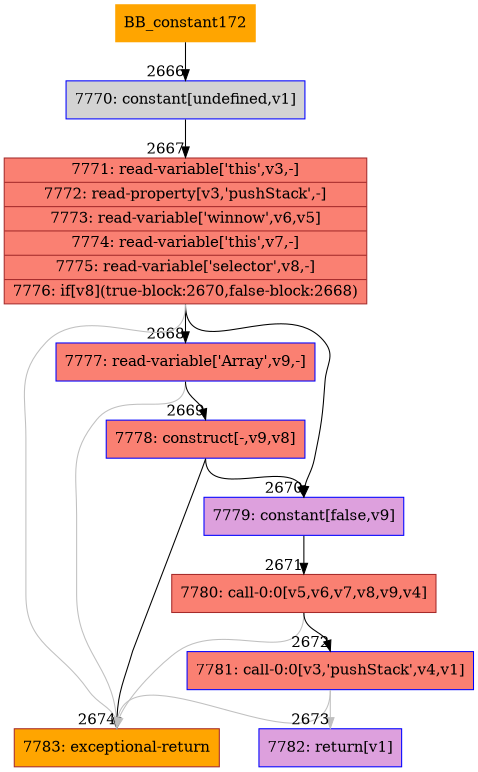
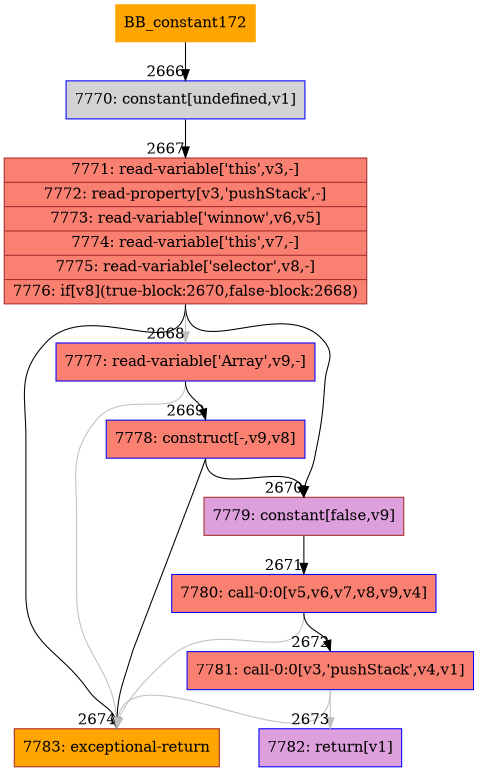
(185, 318) -> (185, 318)
(26, 463) -> (26, 463)
(304, 516) -> (304, 516)
(304, 593) -> (304, 593)
